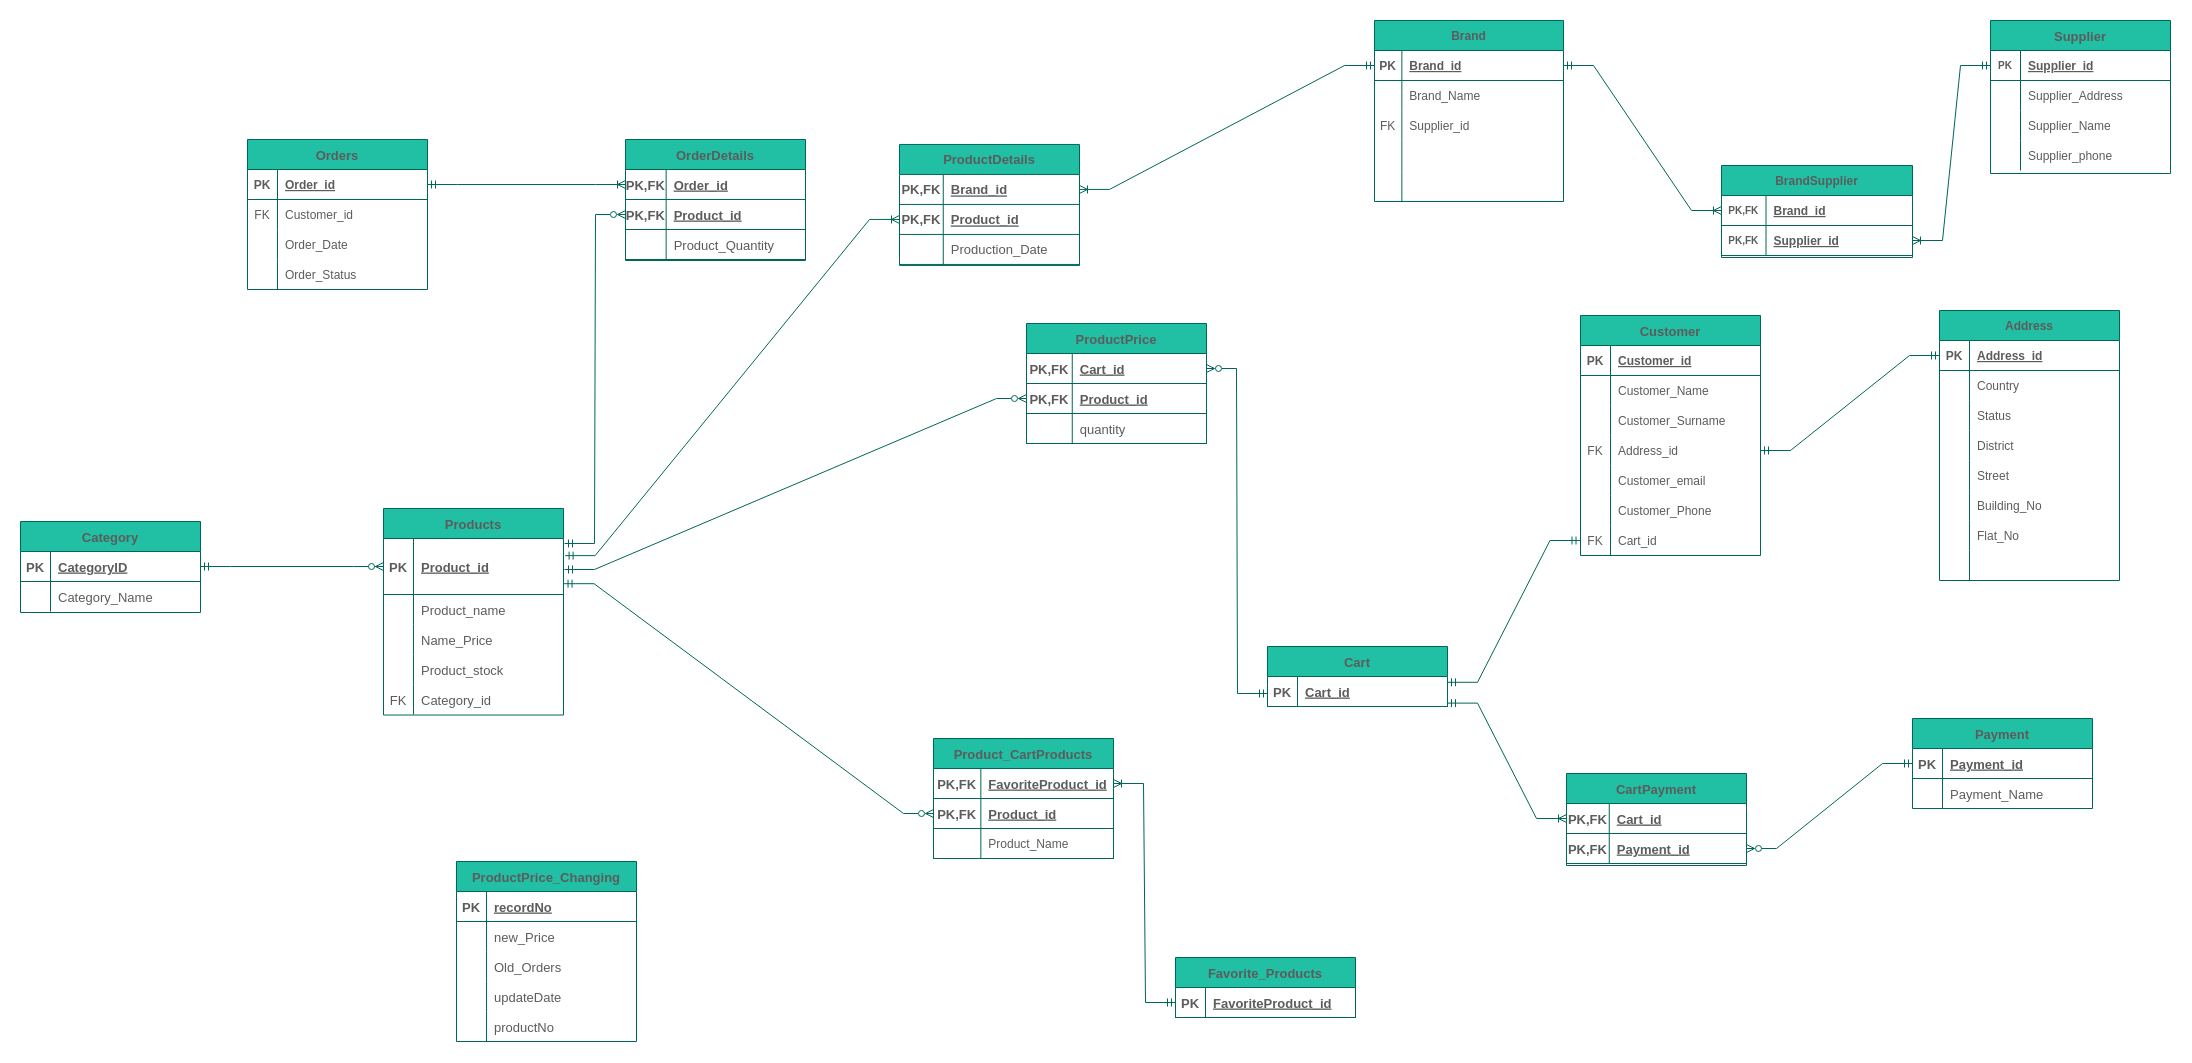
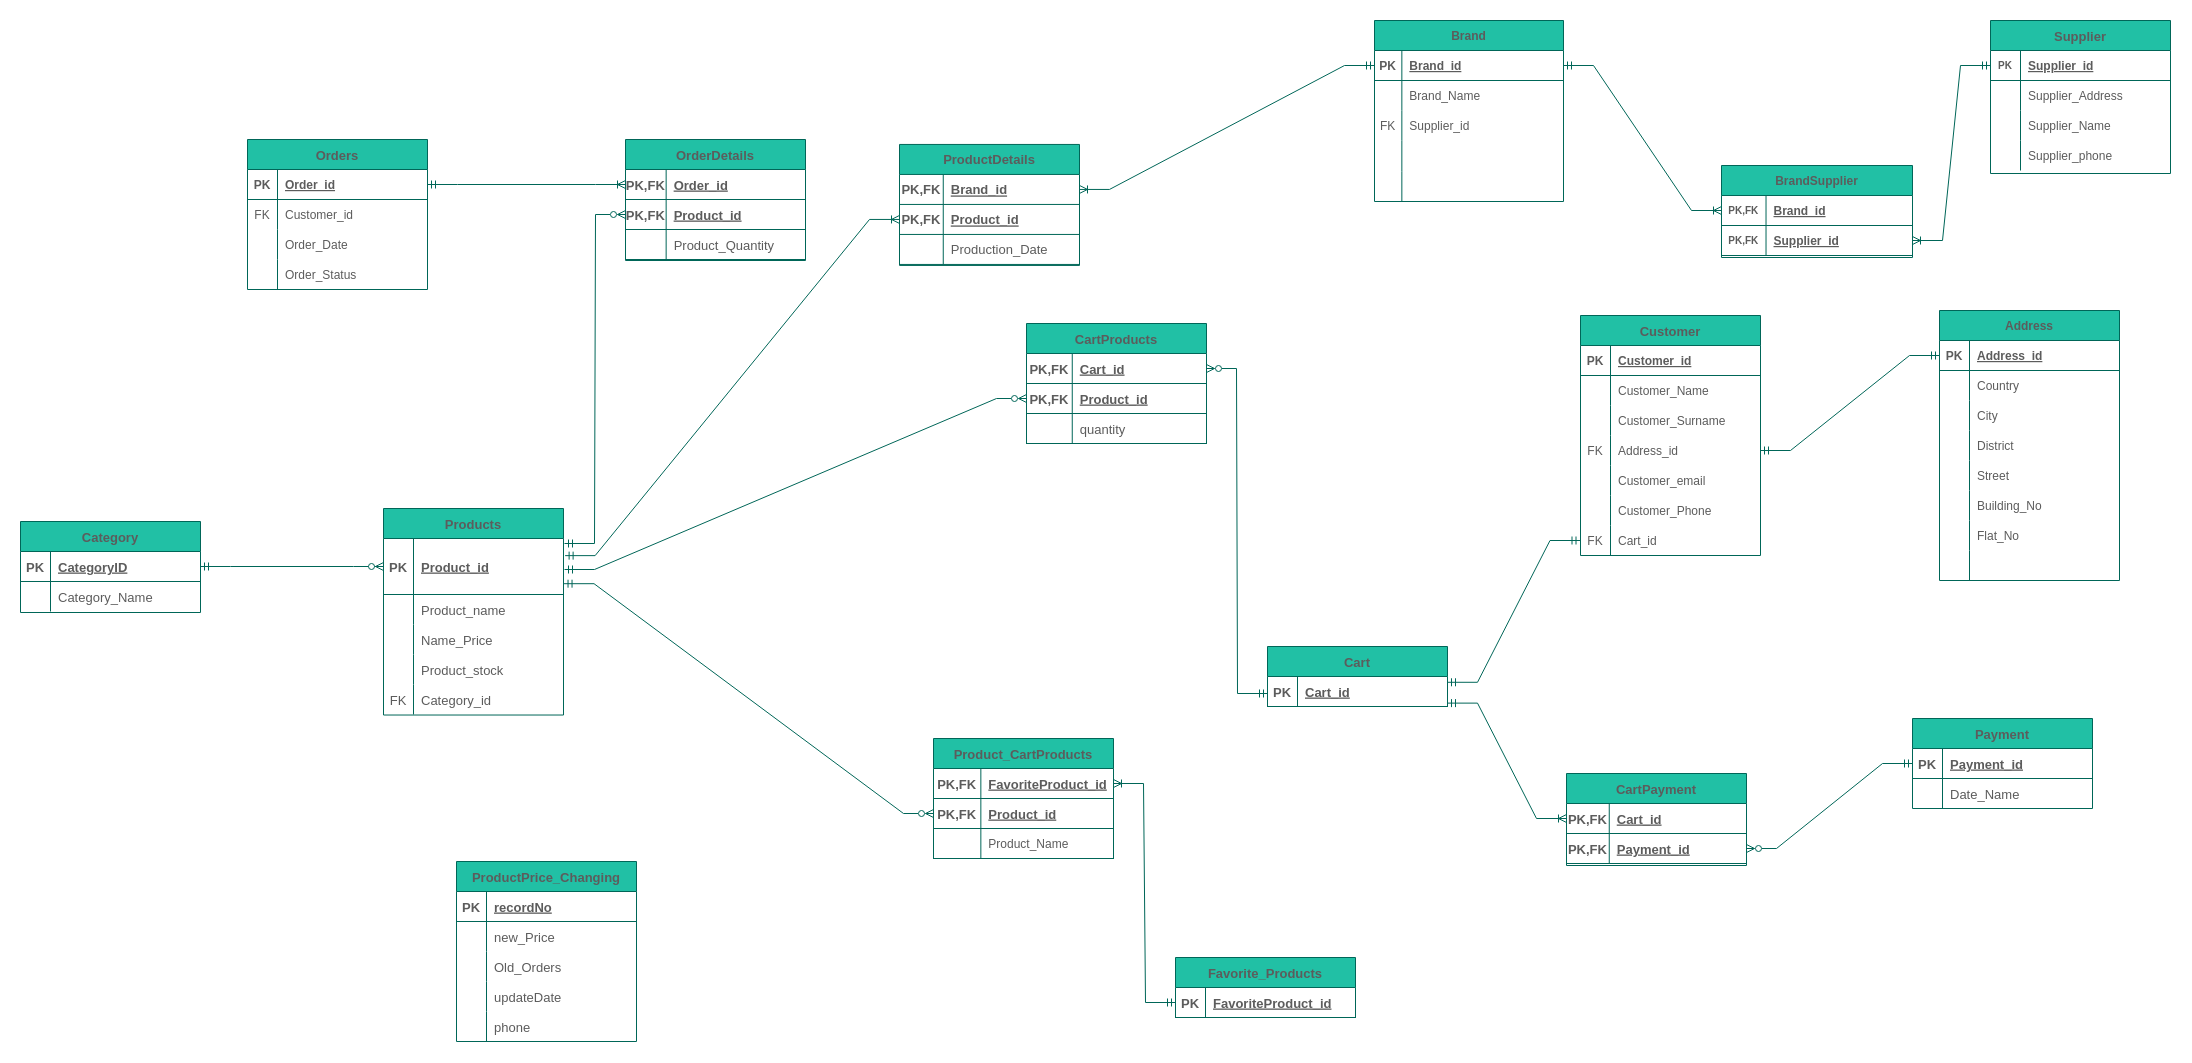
(1116, 339) -> (1116, 339)
(1997, 416) -> (1989, 416)
(1994, 794) -> (1983, 794)
(527, 1027) -> (512, 1027)
